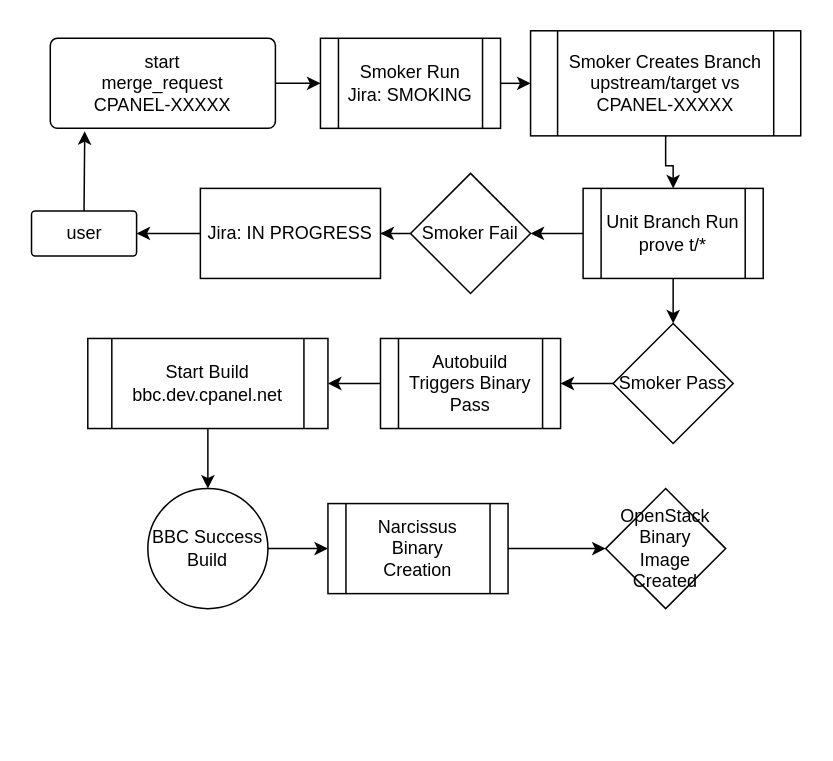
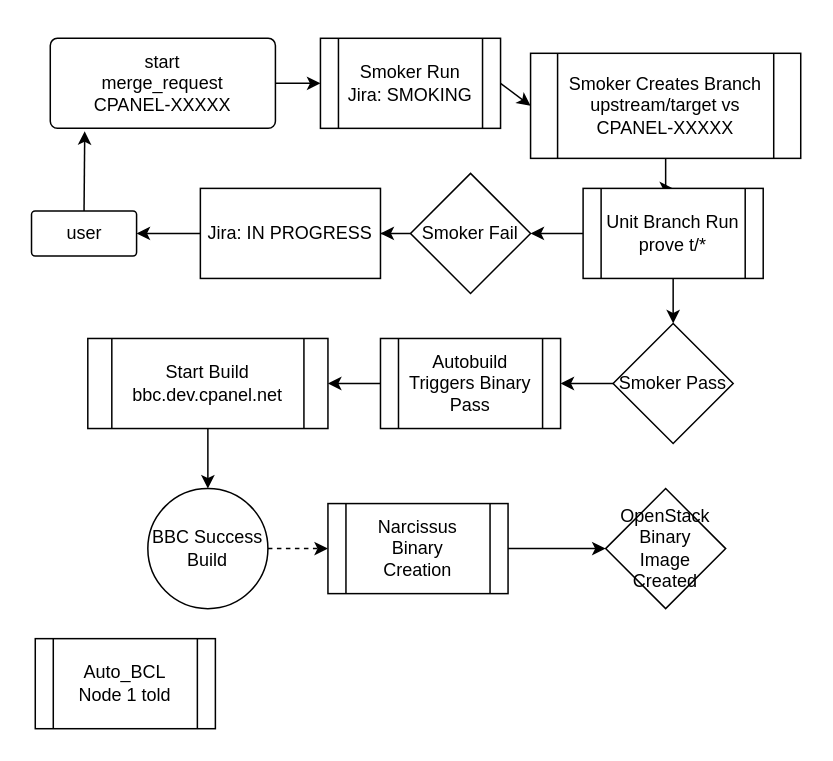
(665, 83) -> (665, 106)
(292, 548) -> (292, 548)
none -> (125, 683)
